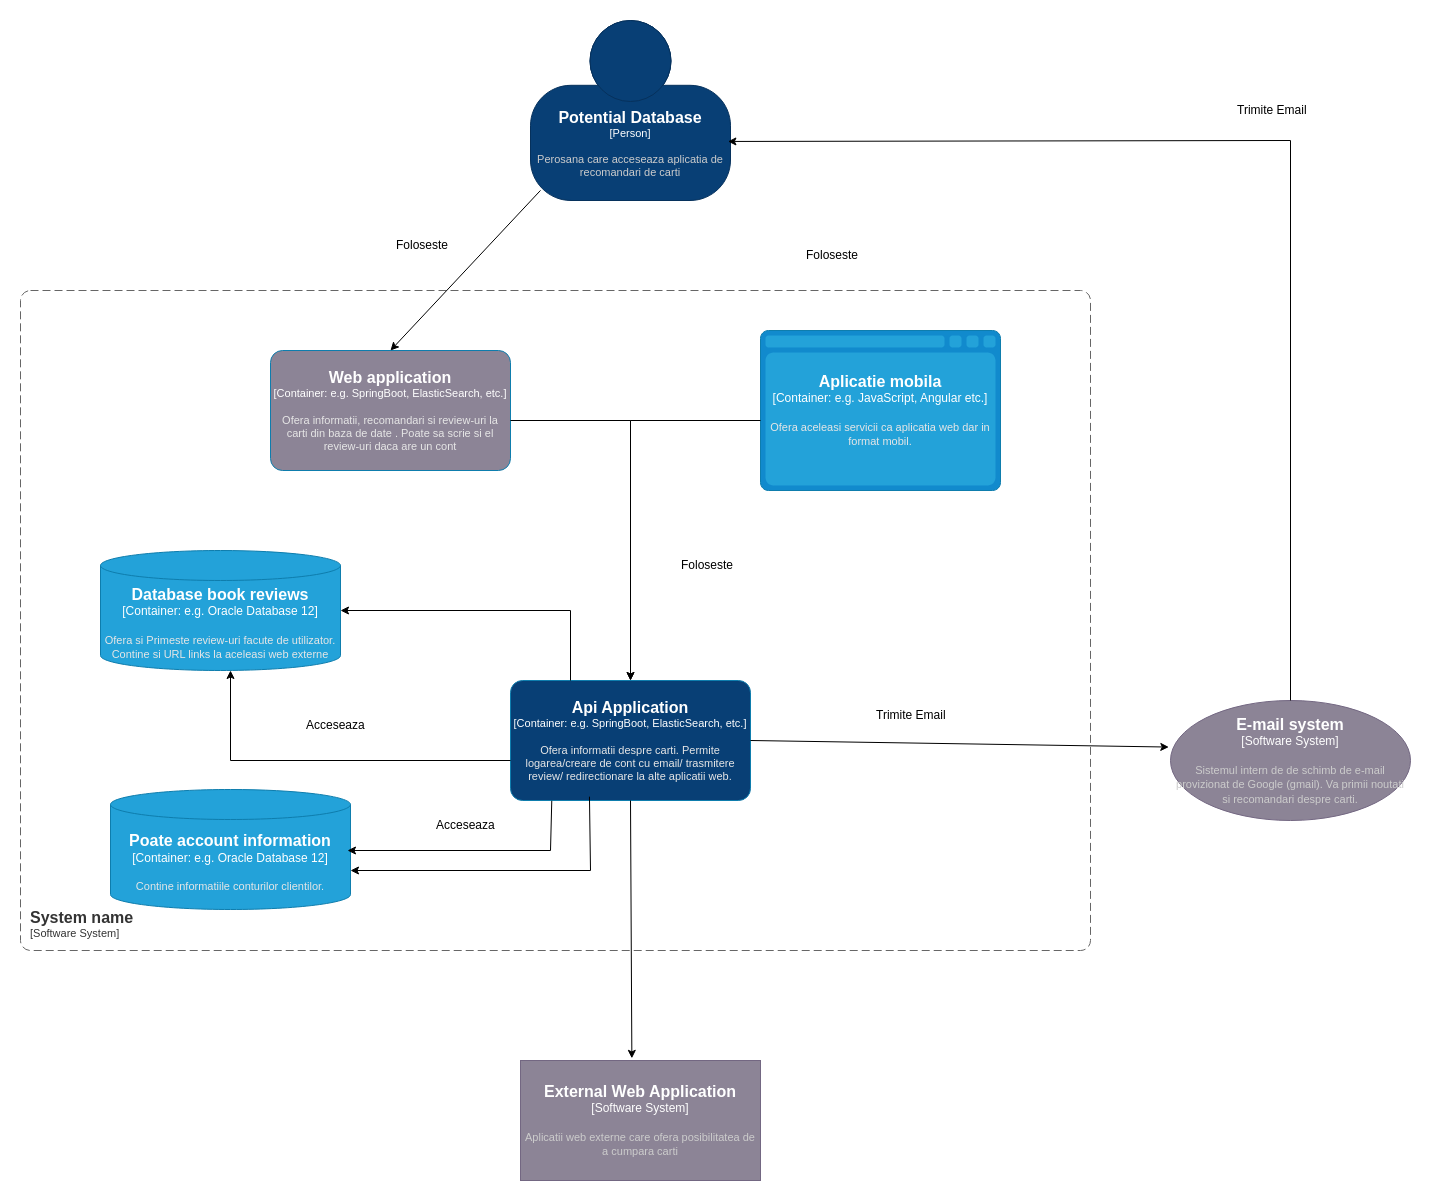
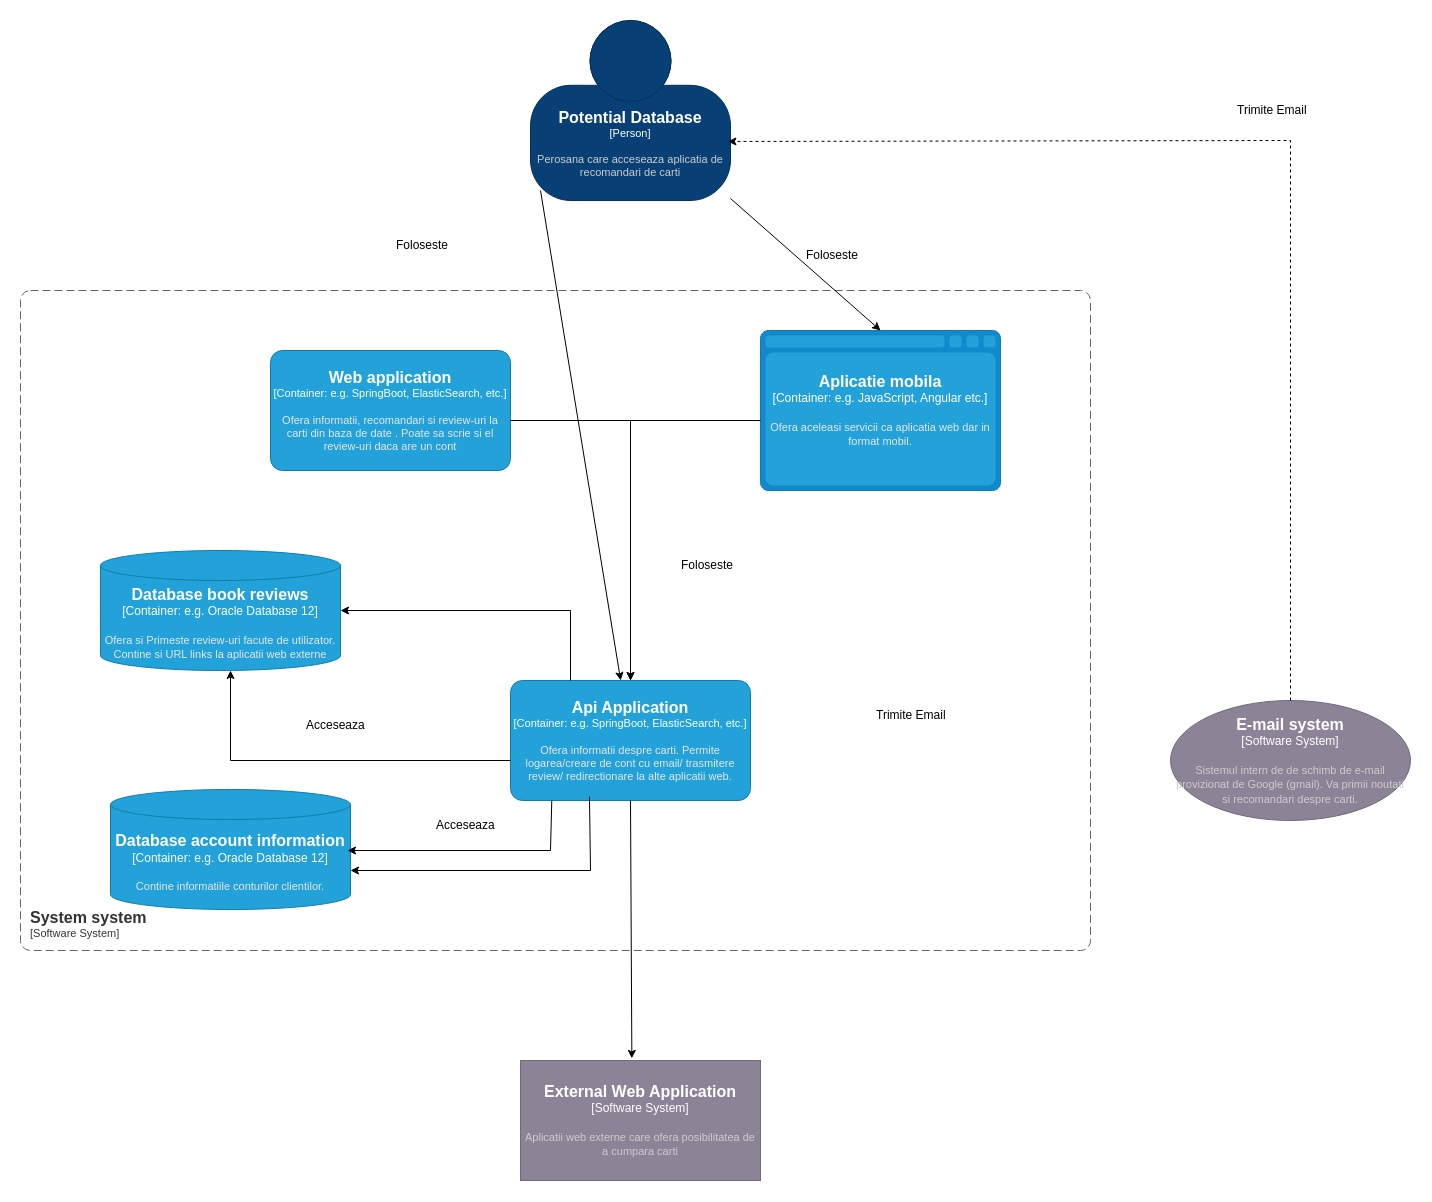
(1291, 142) -> (1291, 142)
none -> (803, 262)
(468, 268) -> (580, 432)
(391, 411) -> (391, 411)
(221, 624) -> (221, 624)
(631, 741) -> (631, 741)
(956, 744) -> none
(231, 863) -> (231, 863)
(81, 926) -> (81, 926)
